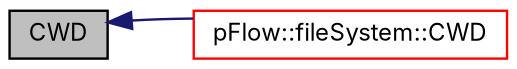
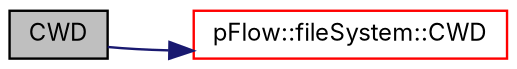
(163, 19) -> (138, 49)
